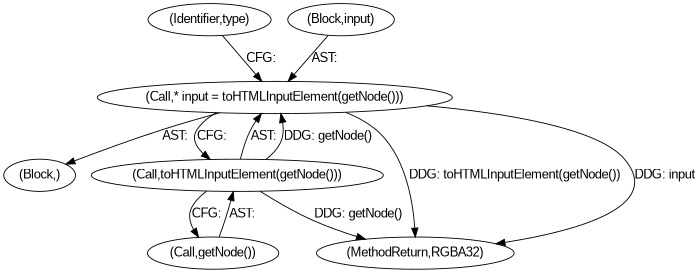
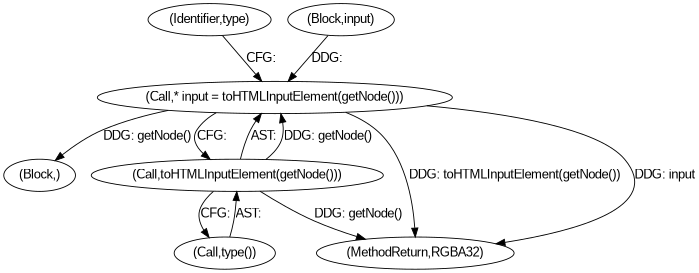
(326, 59) -> (329, 59)
(177, 136) -> (147, 136)
(213, 253) -> (225, 253)
